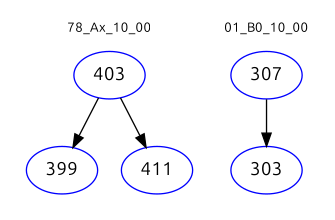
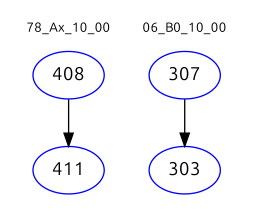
(267, 28) -> (185, 28)
(110, 75) -> (69, 75)
(62, 170) -> none
